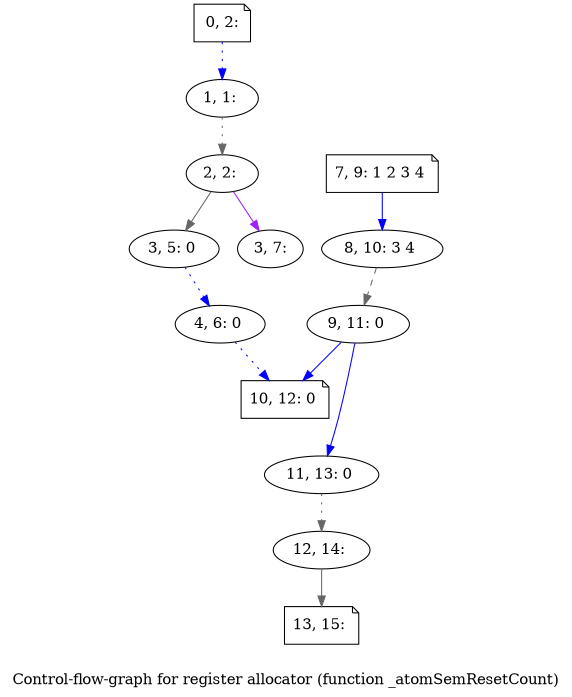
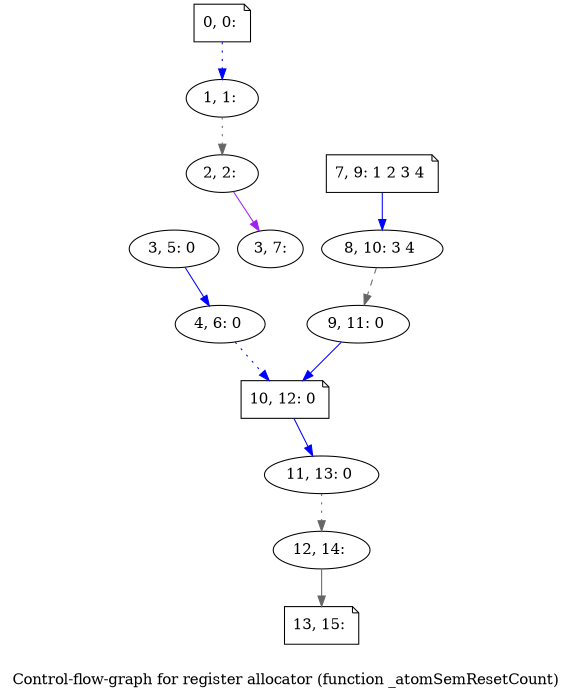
(222, 23) -> (222, 23)
(201, 207) -> none
(194, 282) -> (194, 282)
(344, 395) -> (301, 432)
